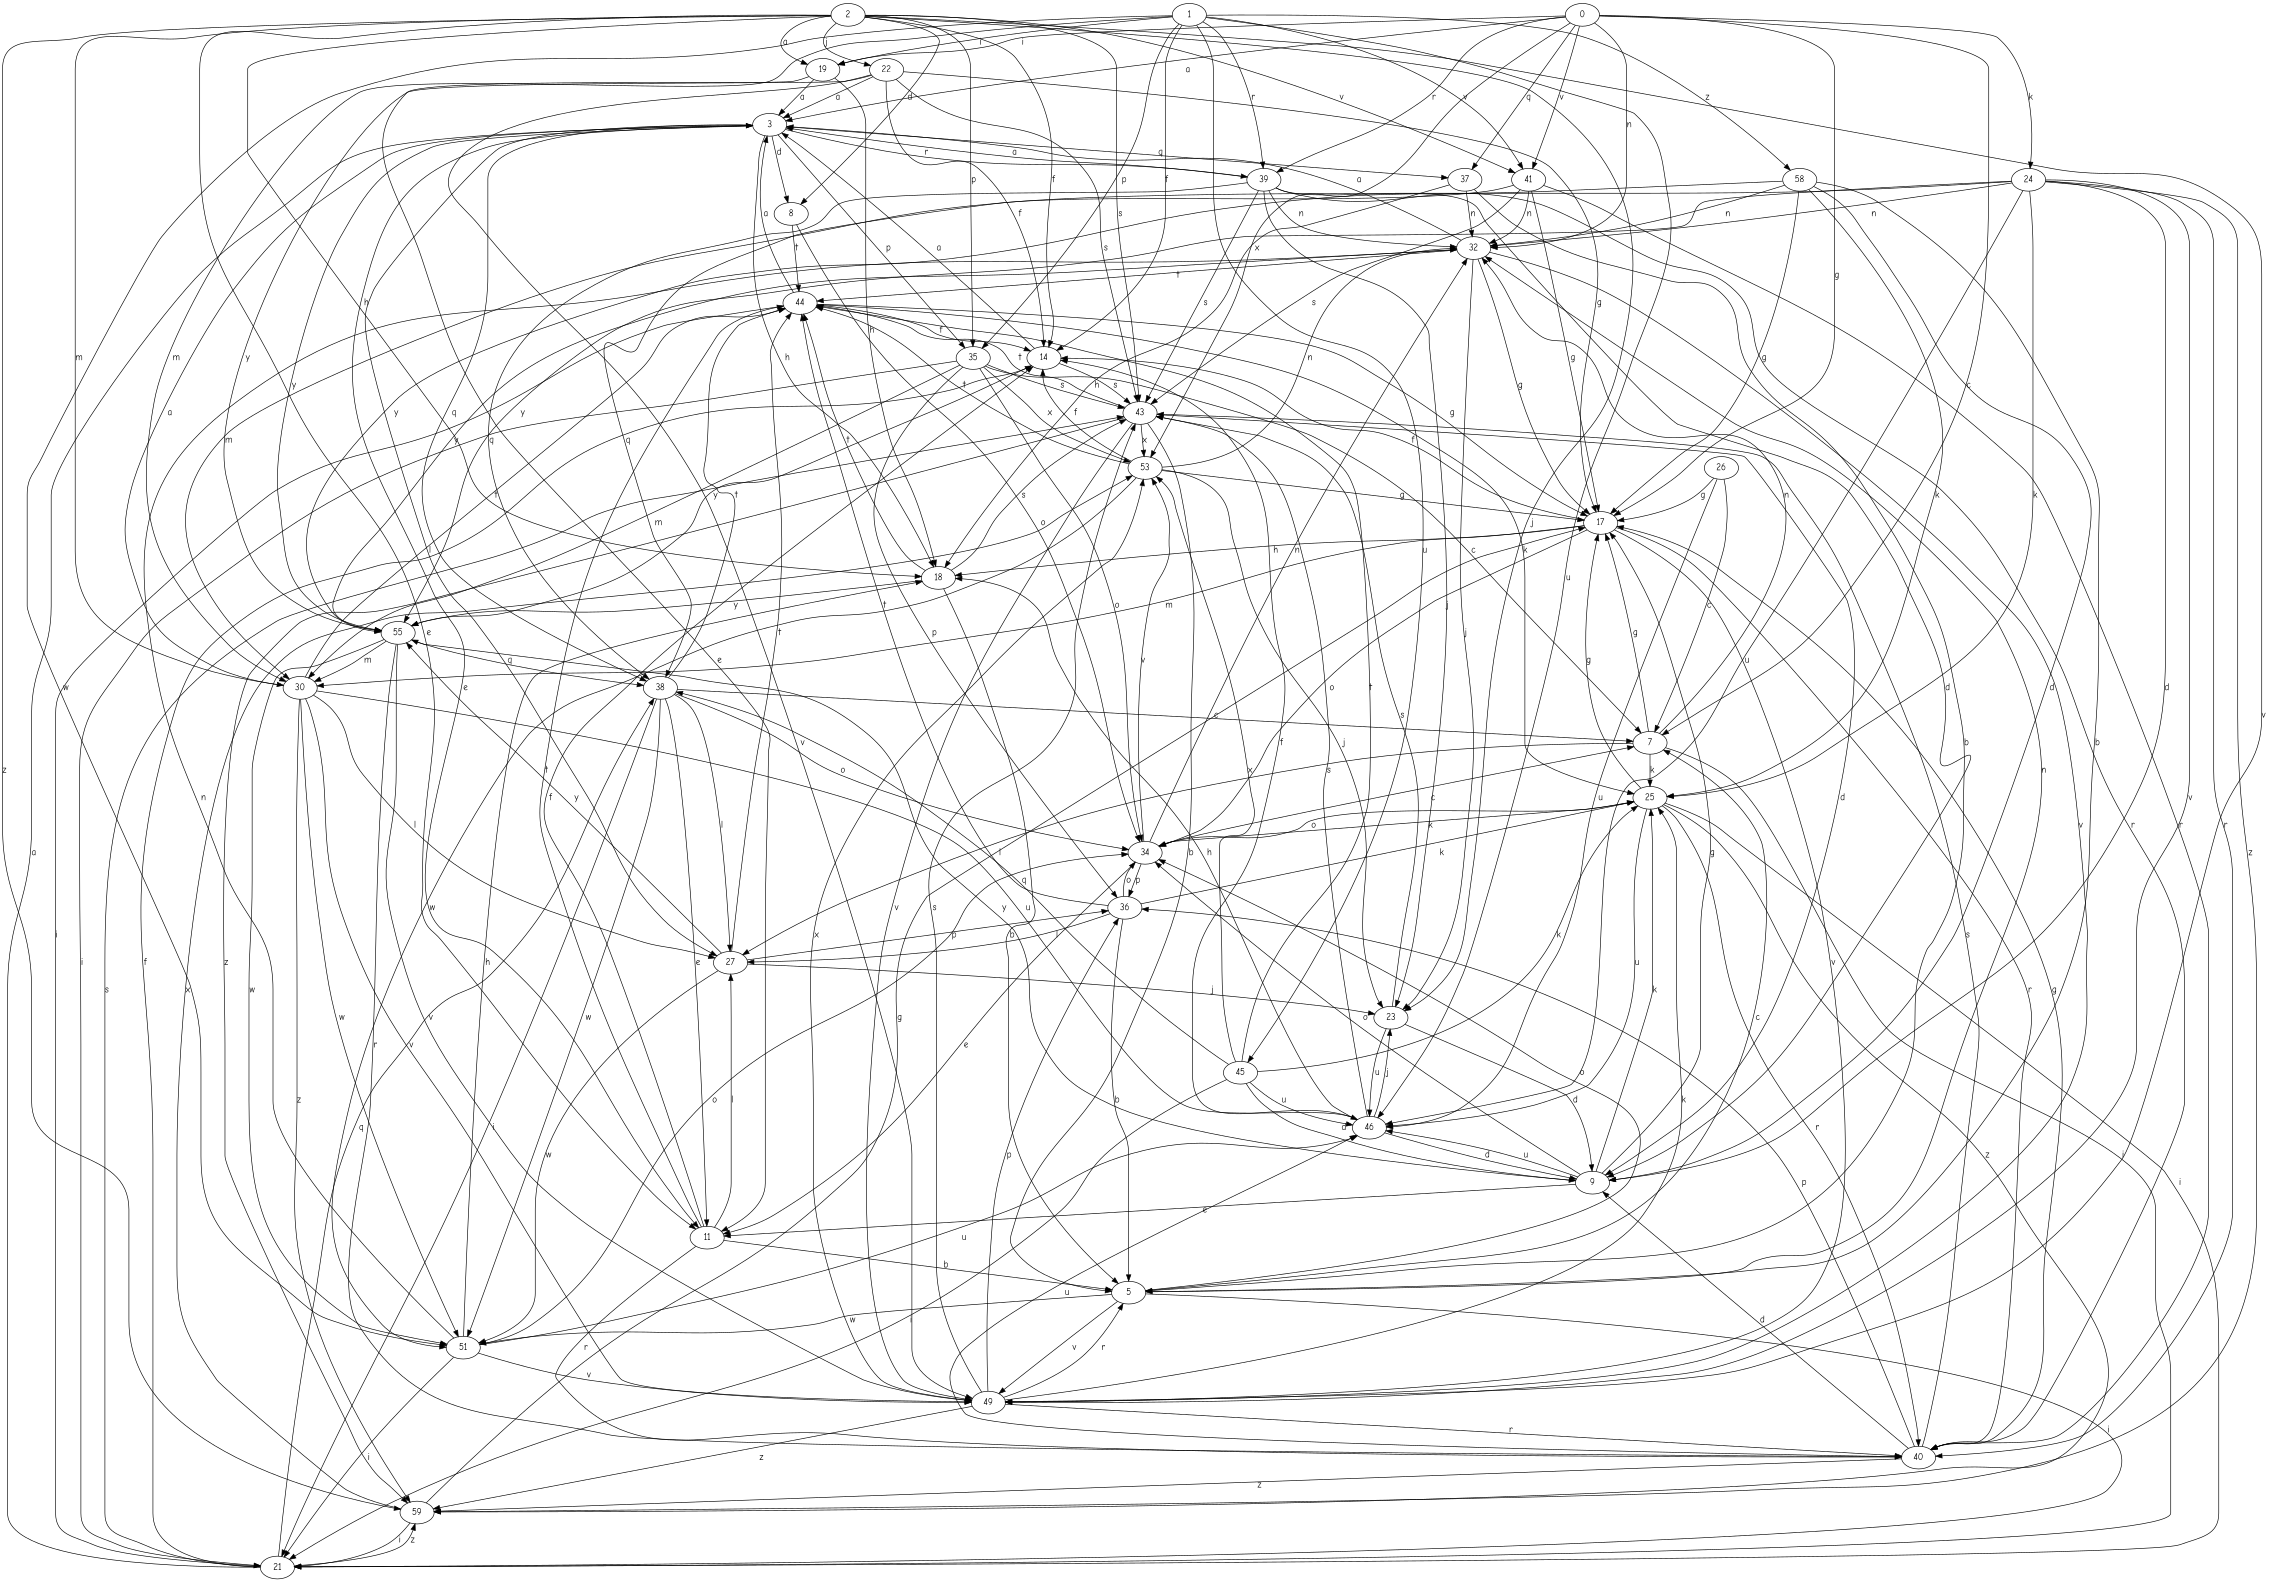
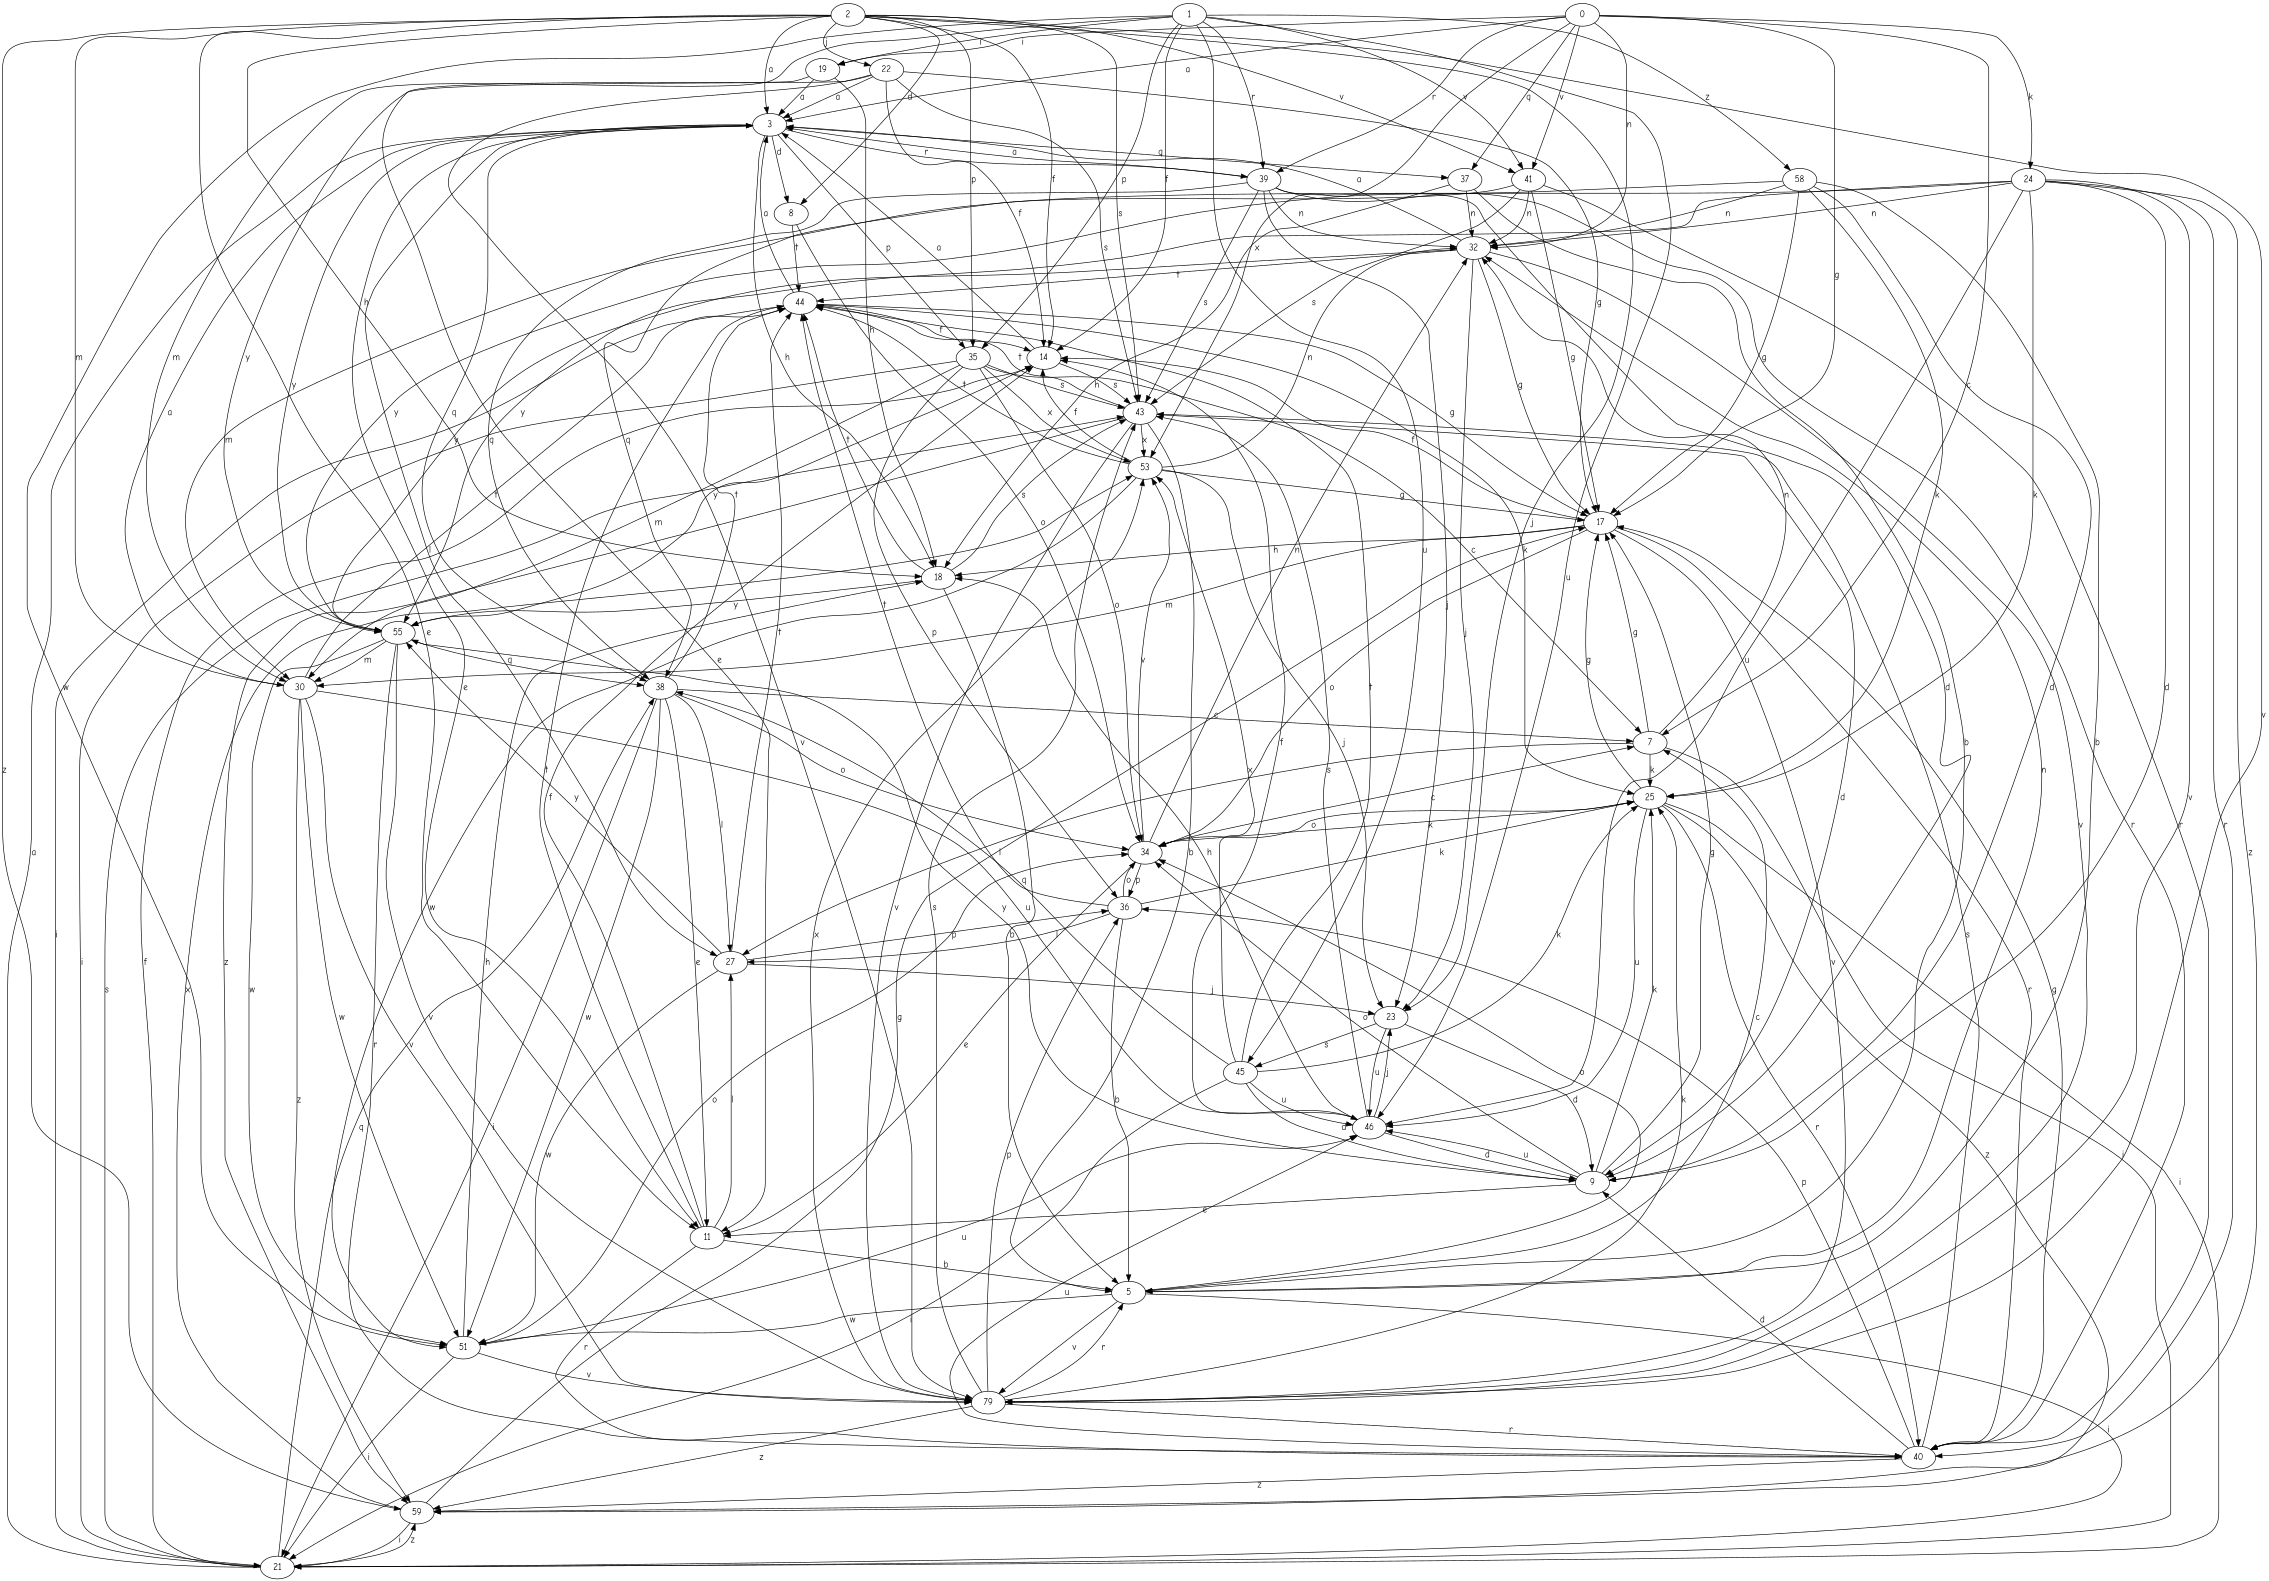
(789, 31) -> (776, 41)
(313, 355) -> none
(1721, 468) -> none
(1380, 649) -> (1319, 1044)
(475, 877) -> none
(988, 1403) -> (988, 1403)
